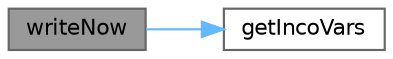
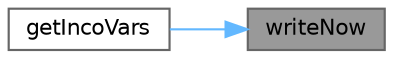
(174, 29) -> (198, 29)
